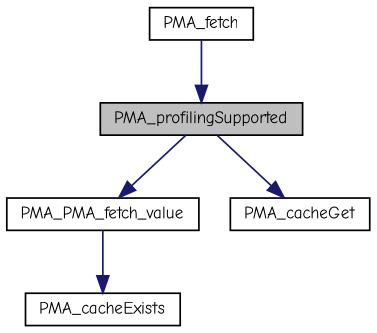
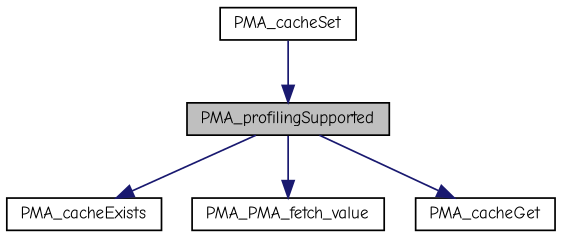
(201, 24) -> (288, 24)
(103, 253) -> (194, 163)
